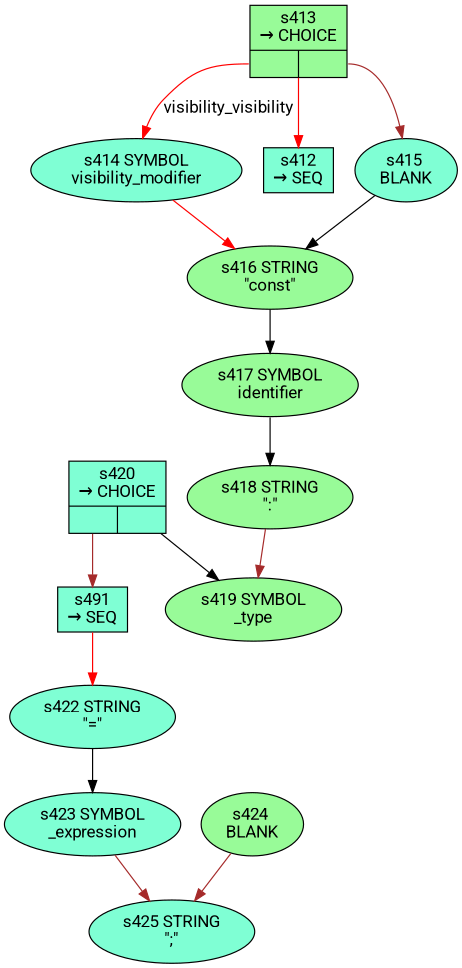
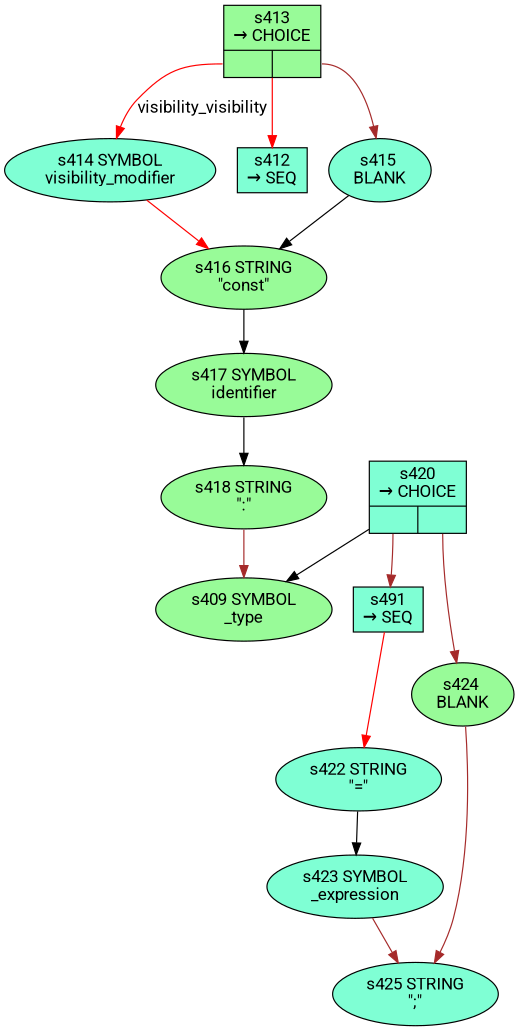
none -> (446, 593)
(254, 610) -> (244, 610)
